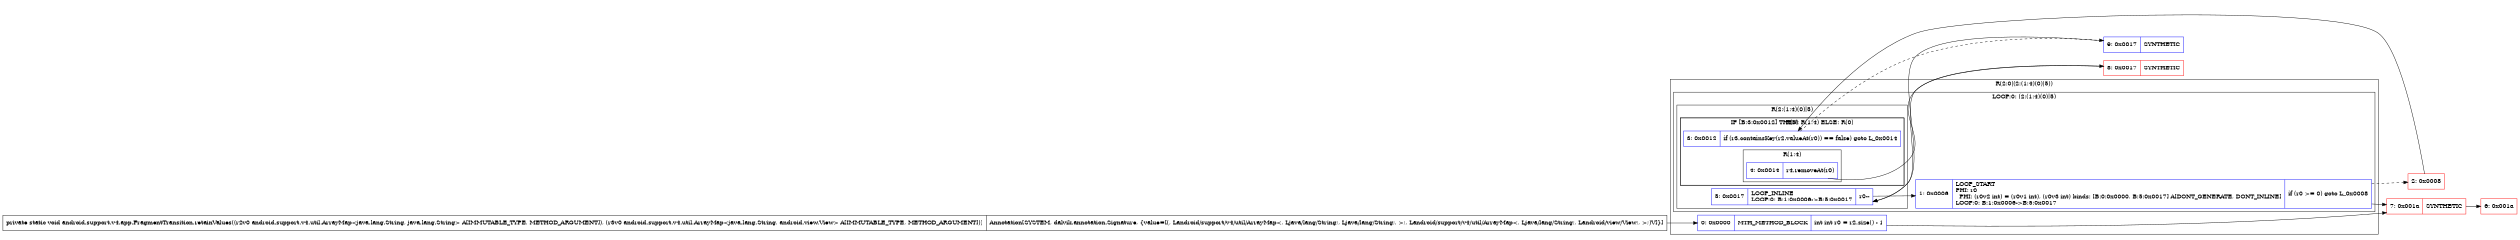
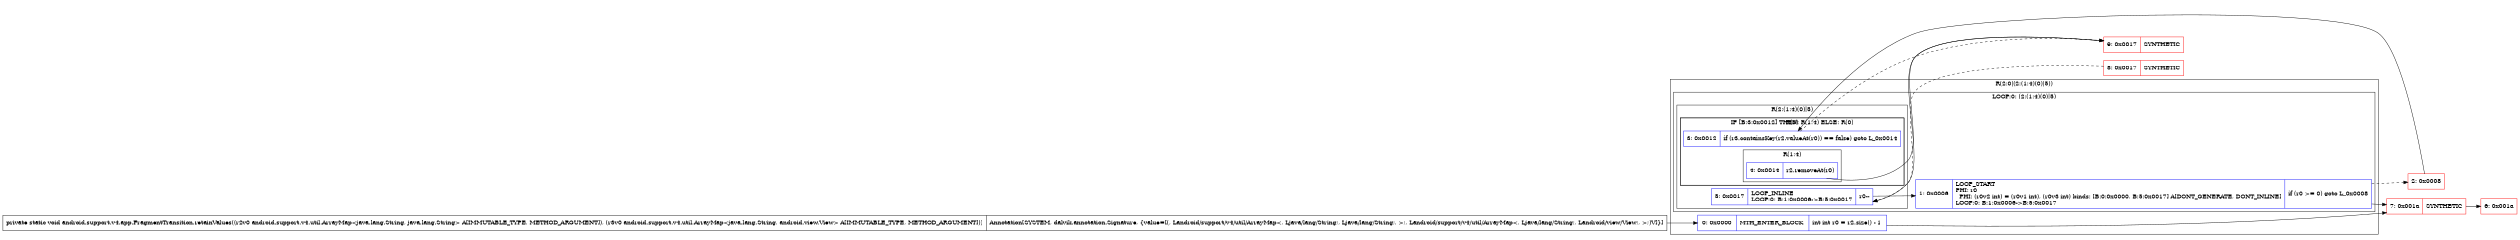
(2144, 45) -> (2144, 45)
(1943, 77) -> (1951, 75)
(1928, 83) -> (1914, 59)
(1810, 170) -> (1810, 170)
(1773, 223) -> (1772, 223)
